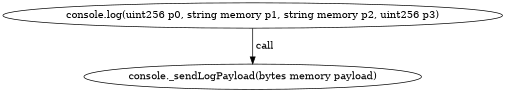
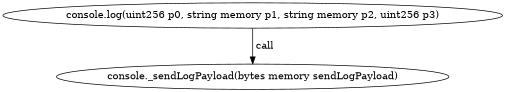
(253, 77) -> (253, 77)
